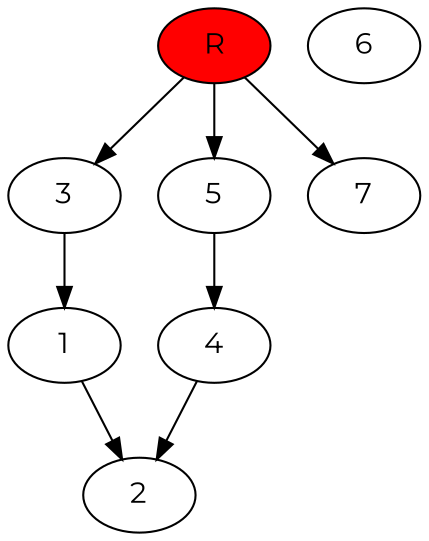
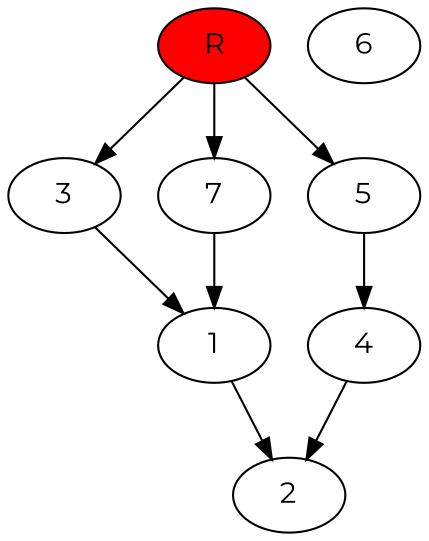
none -> (214, 260)
